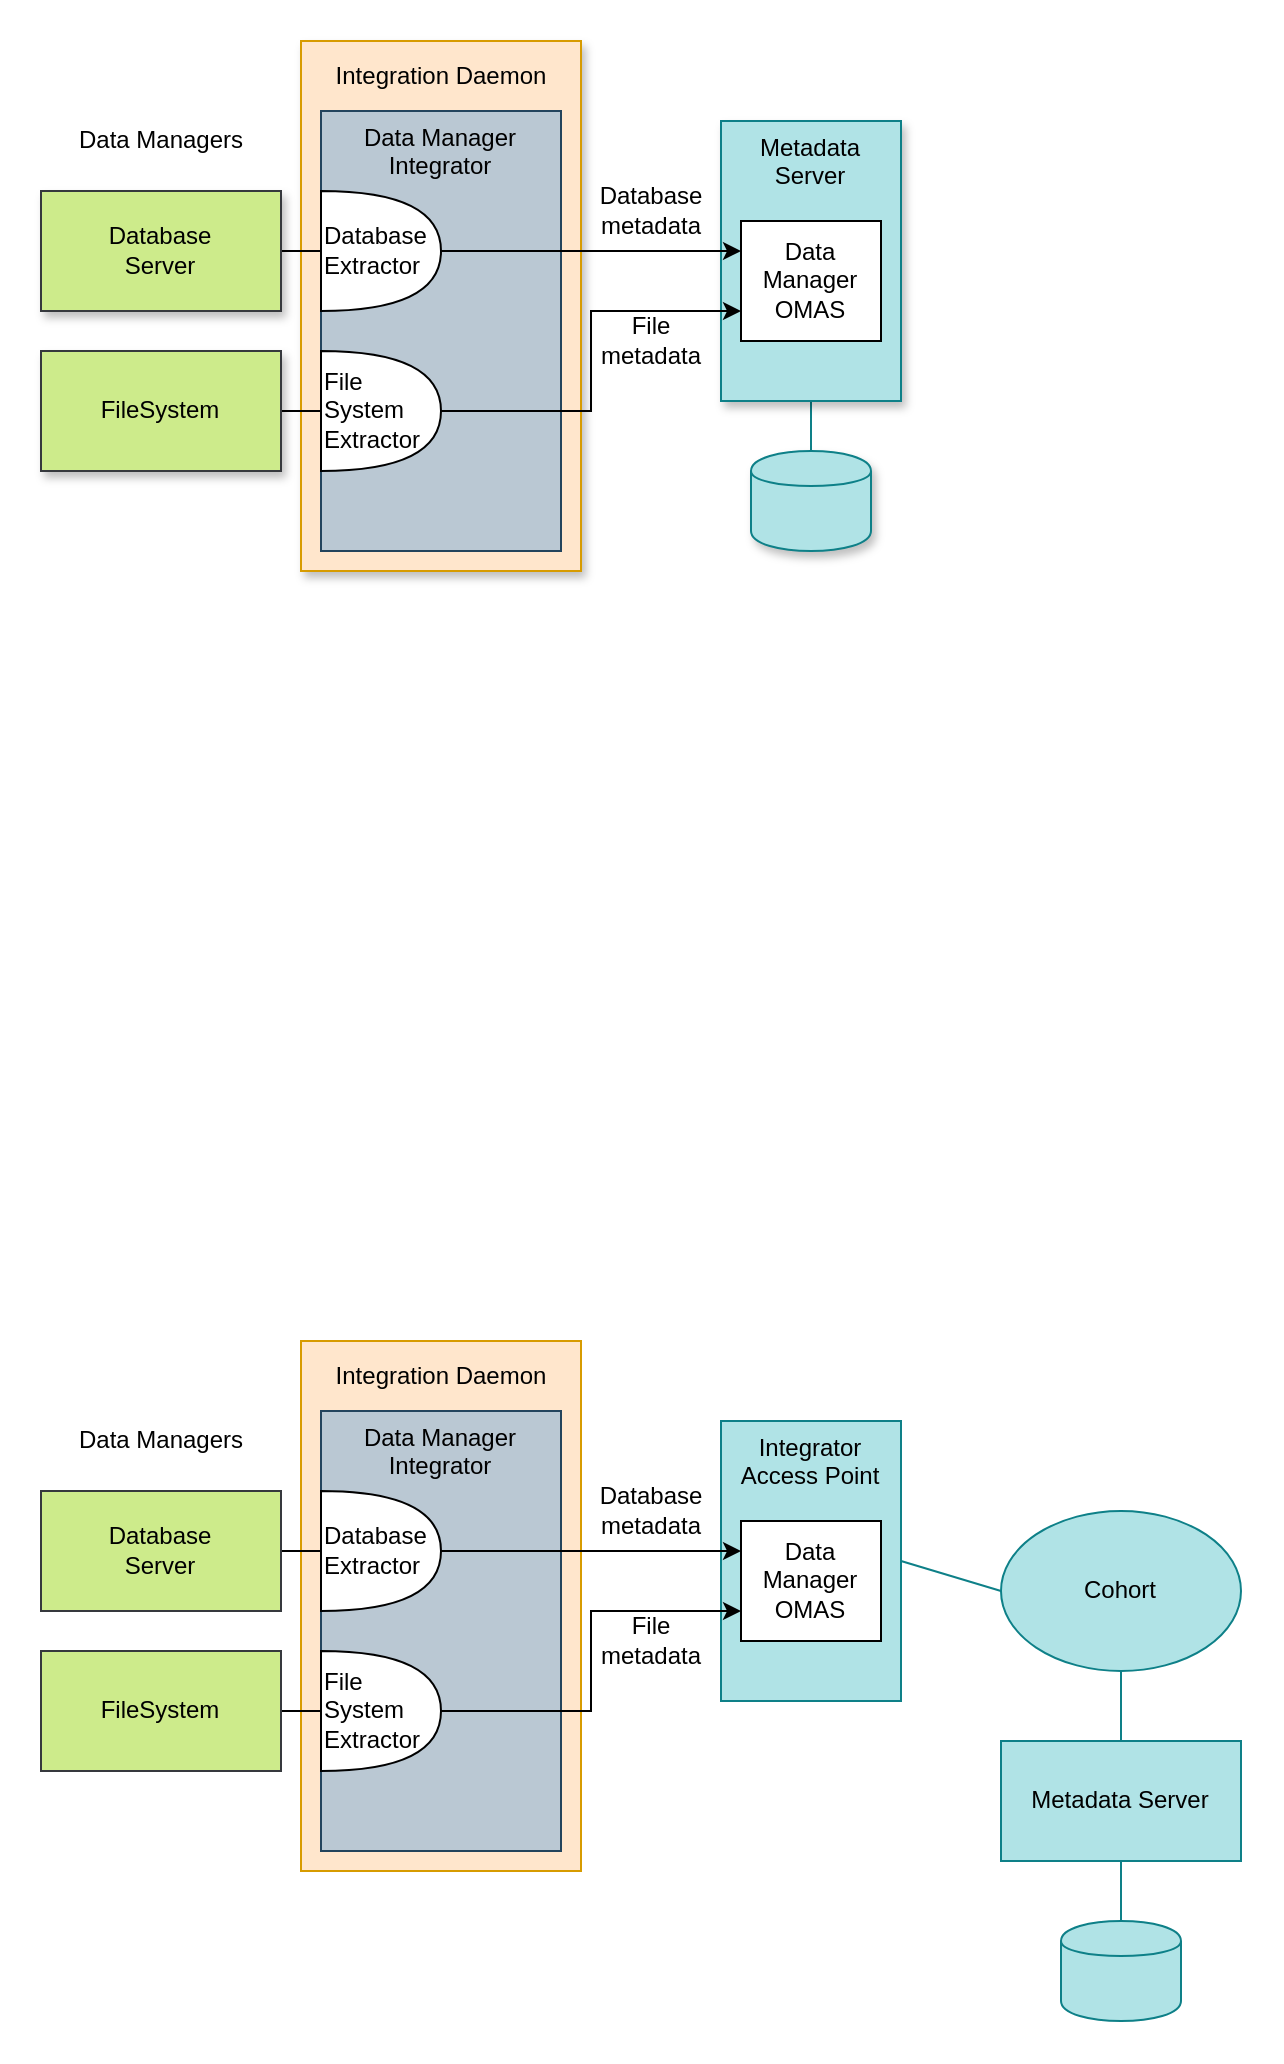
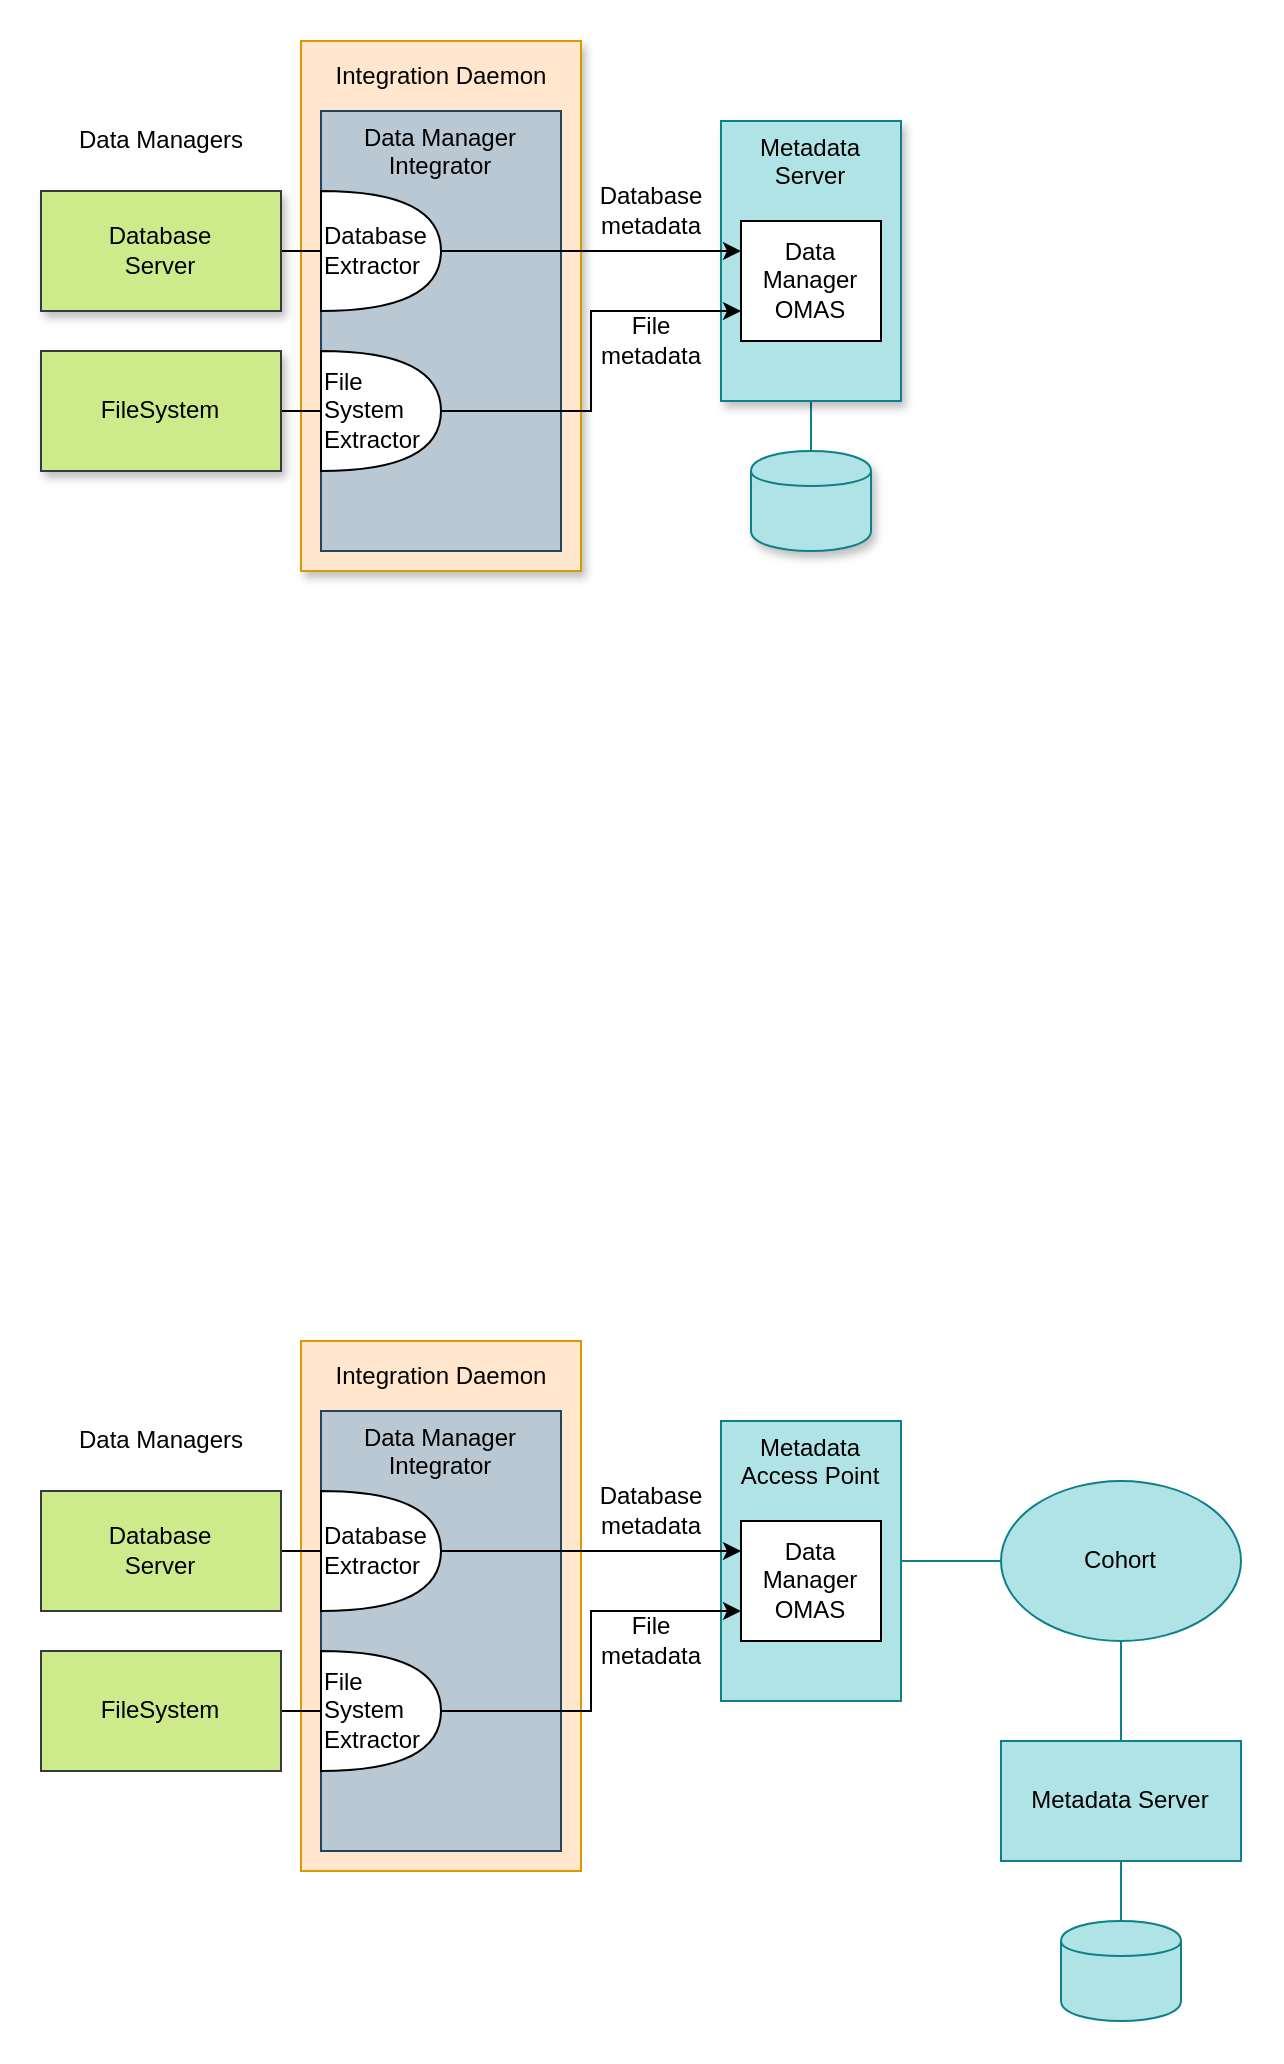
(811, 1464) -> (811, 1464)
(1121, 1591) -> (1121, 1561)
